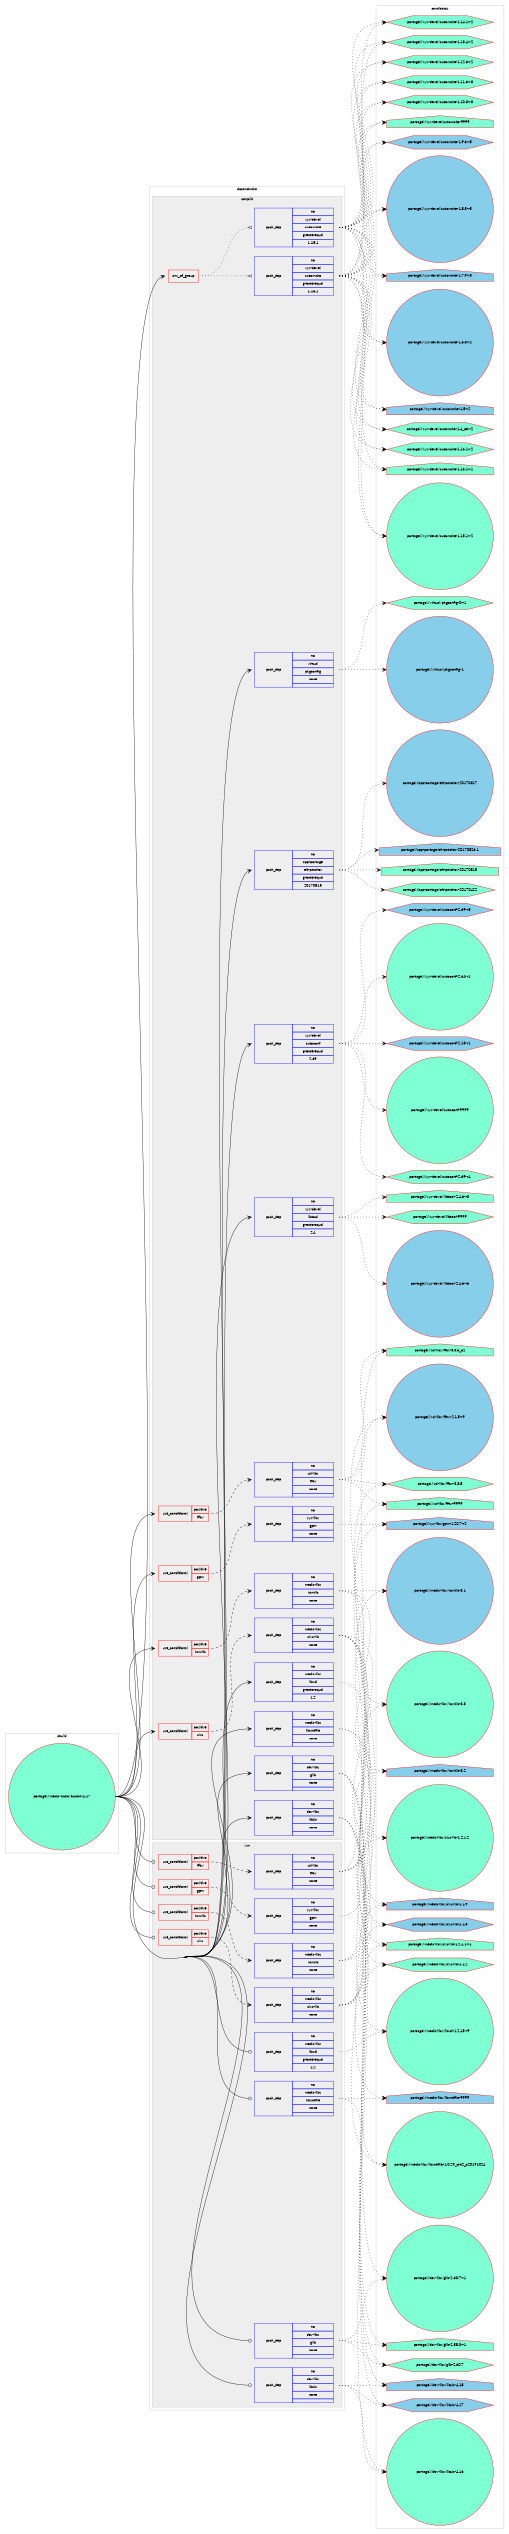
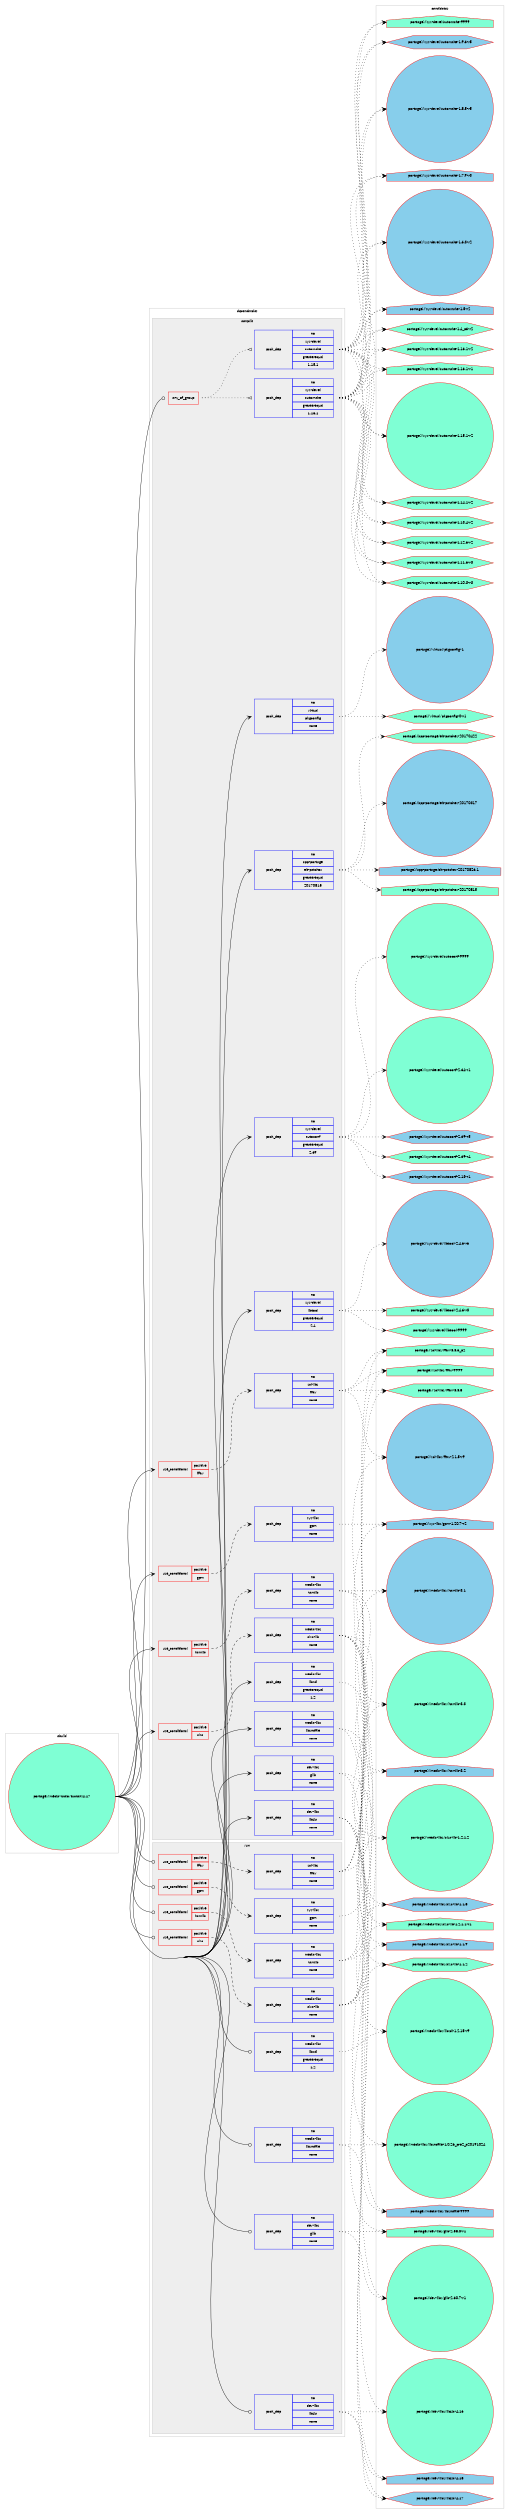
(140, 1037) -> (140, 1098)
(440, 2165) -> (440, 2145)
(440, 2365) -> none
